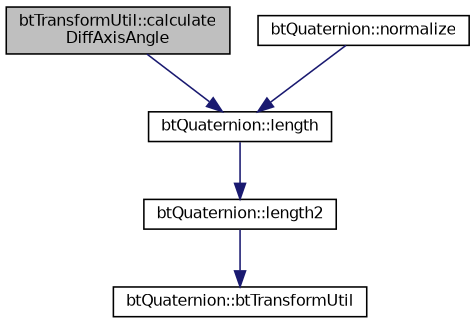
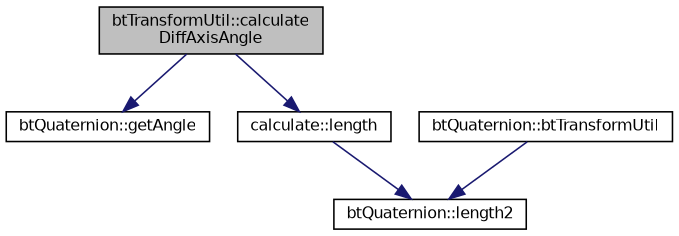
(364, 30) -> none
none -> (108, 127)
(240, 127) -> (314, 127)
(240, 250) -> (495, 166)
